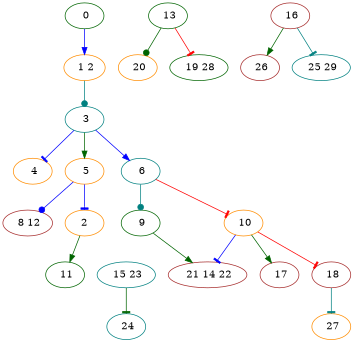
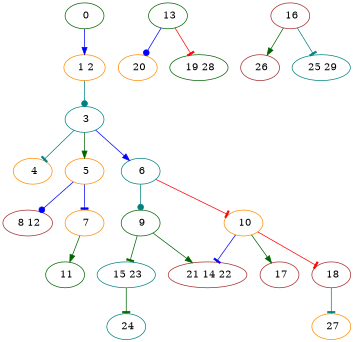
(154, 39) -> (154, 39)
(60, 144) -> (60, 144)
(85, 223) -> (85, 223)
none -> (134, 247)
